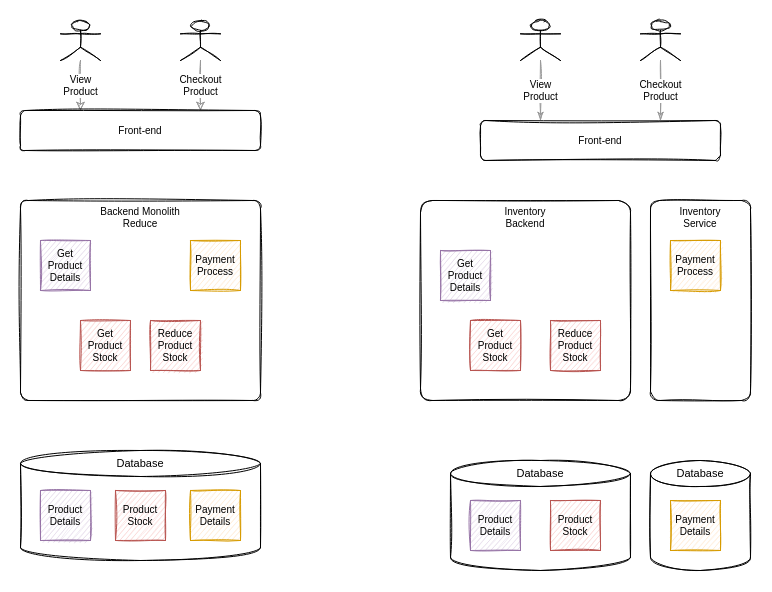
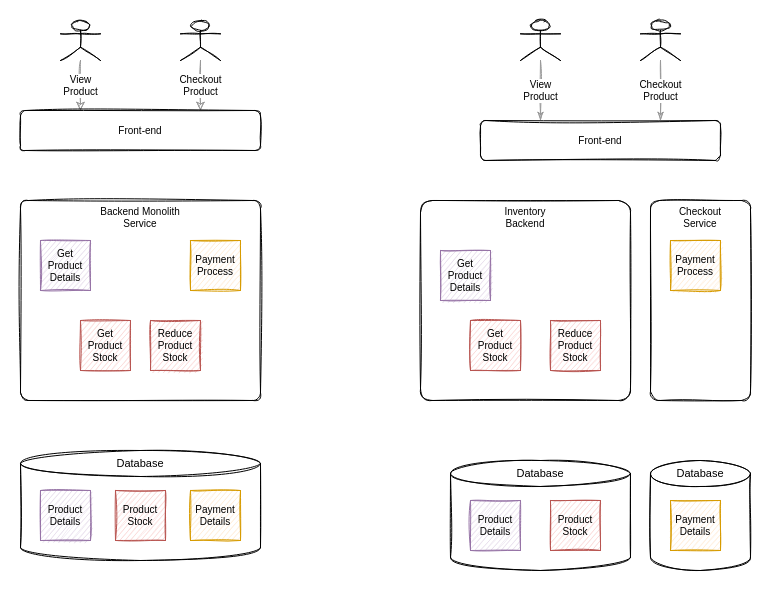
(141, 218) -> (141, 218)
(701, 218) -> (701, 218)
